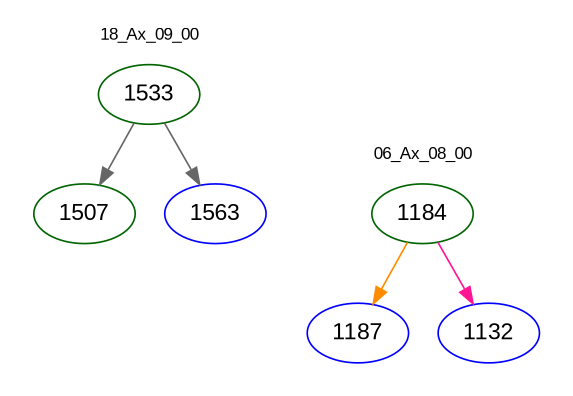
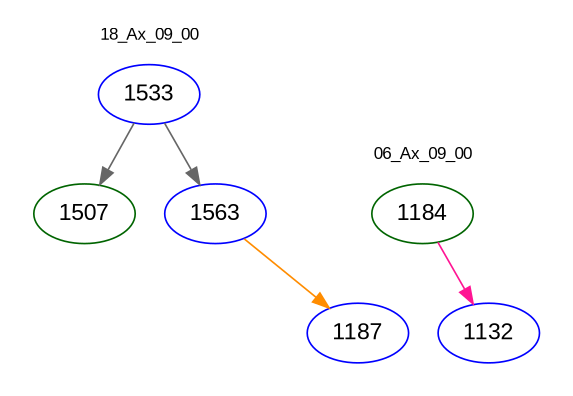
(149, 94) -> (149, 94)
(423, 155) -> (423, 155)
(395, 266) -> (280, 268)
